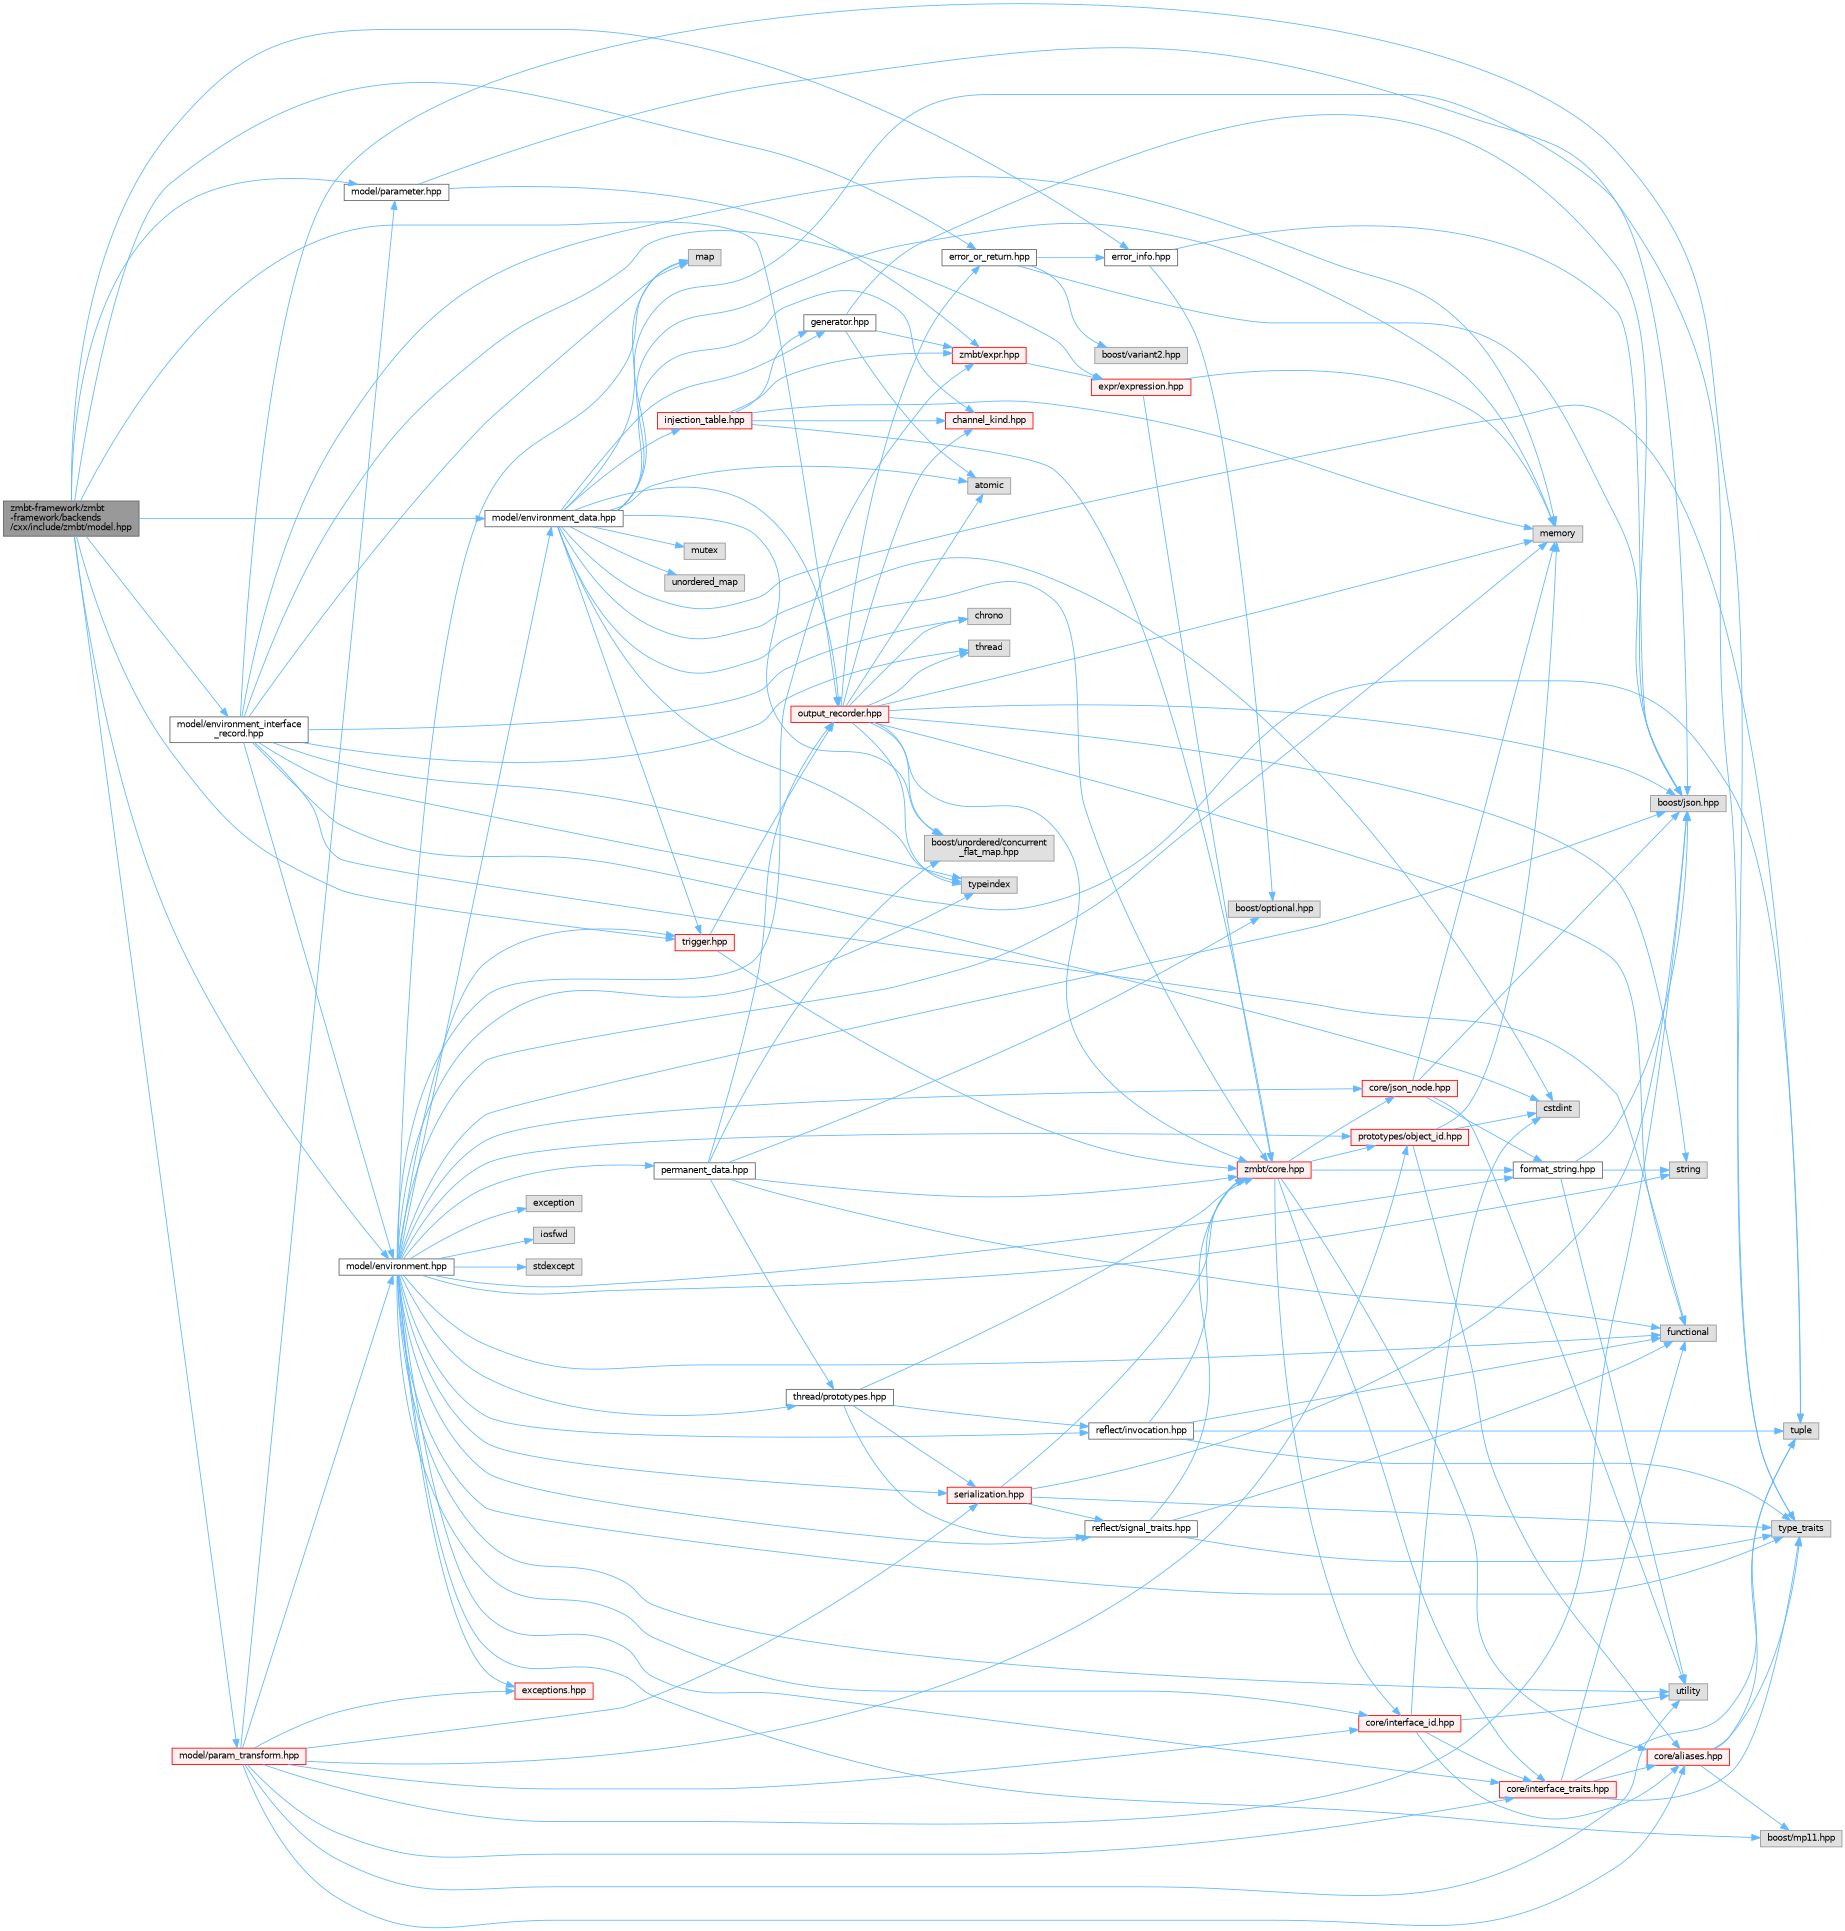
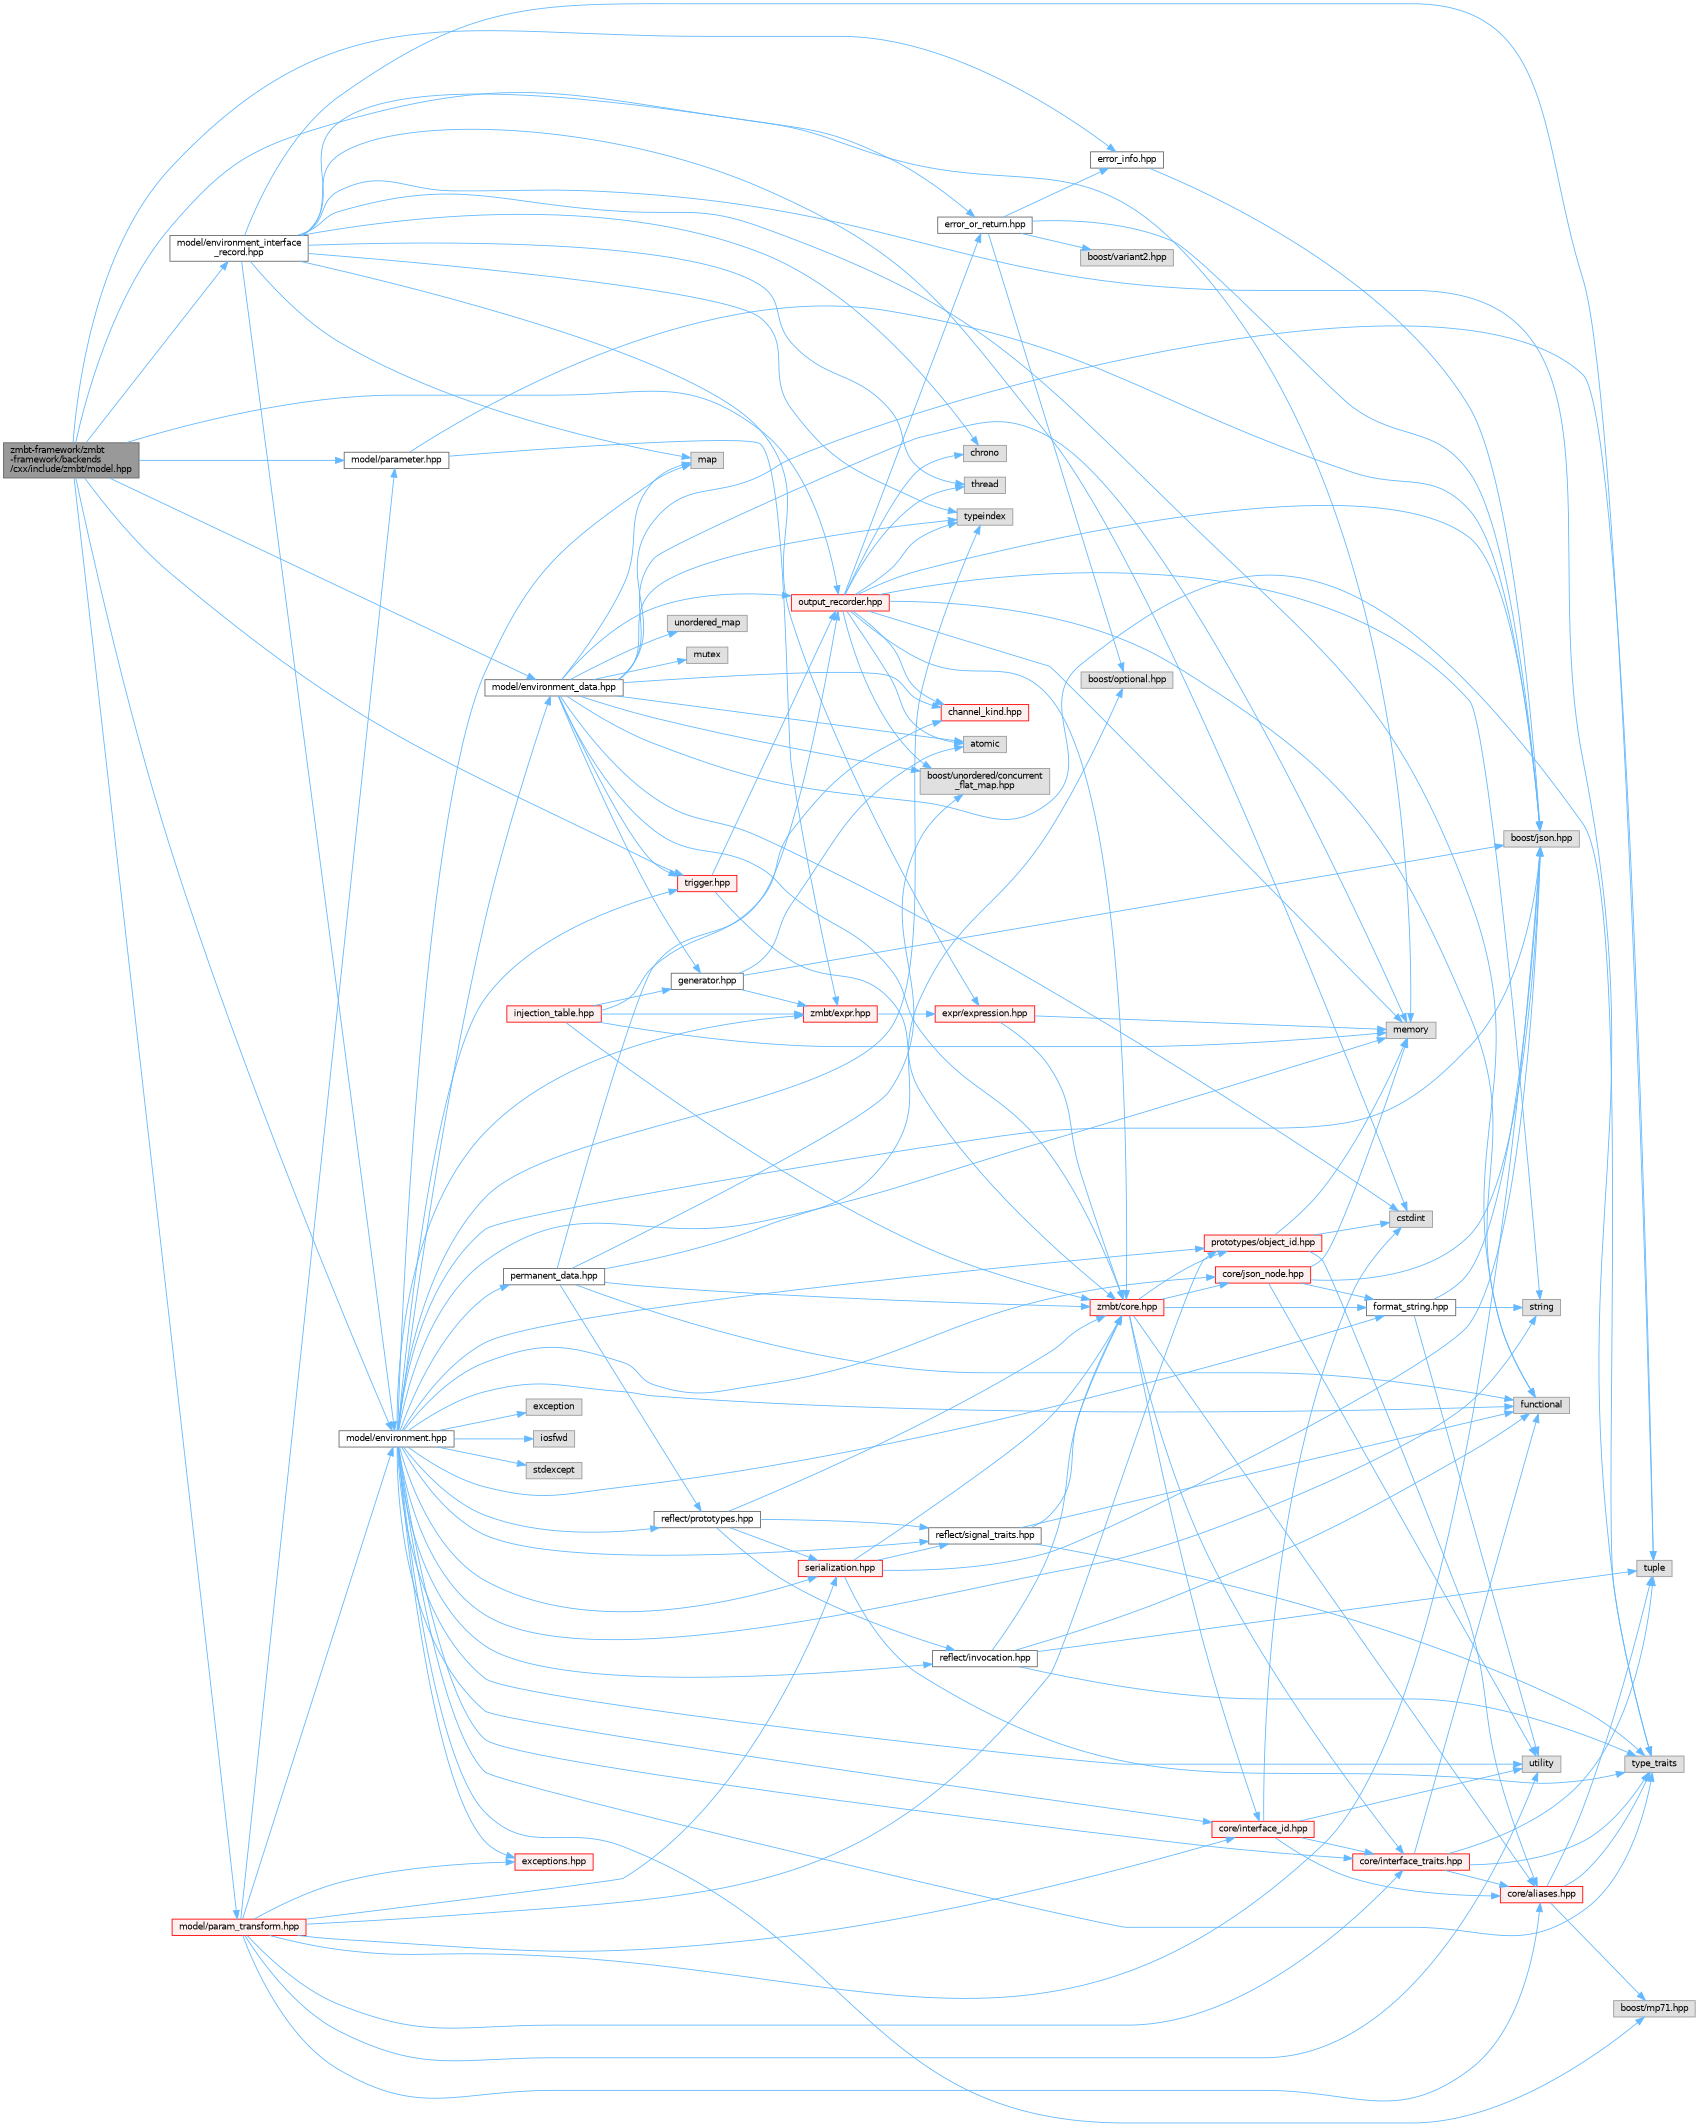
(615, 467) -> none
(1241, 570) -> (1058, 459)
(840, 1398) -> (707, 1520)
(1801, 1839) -> (1654, 2009)
